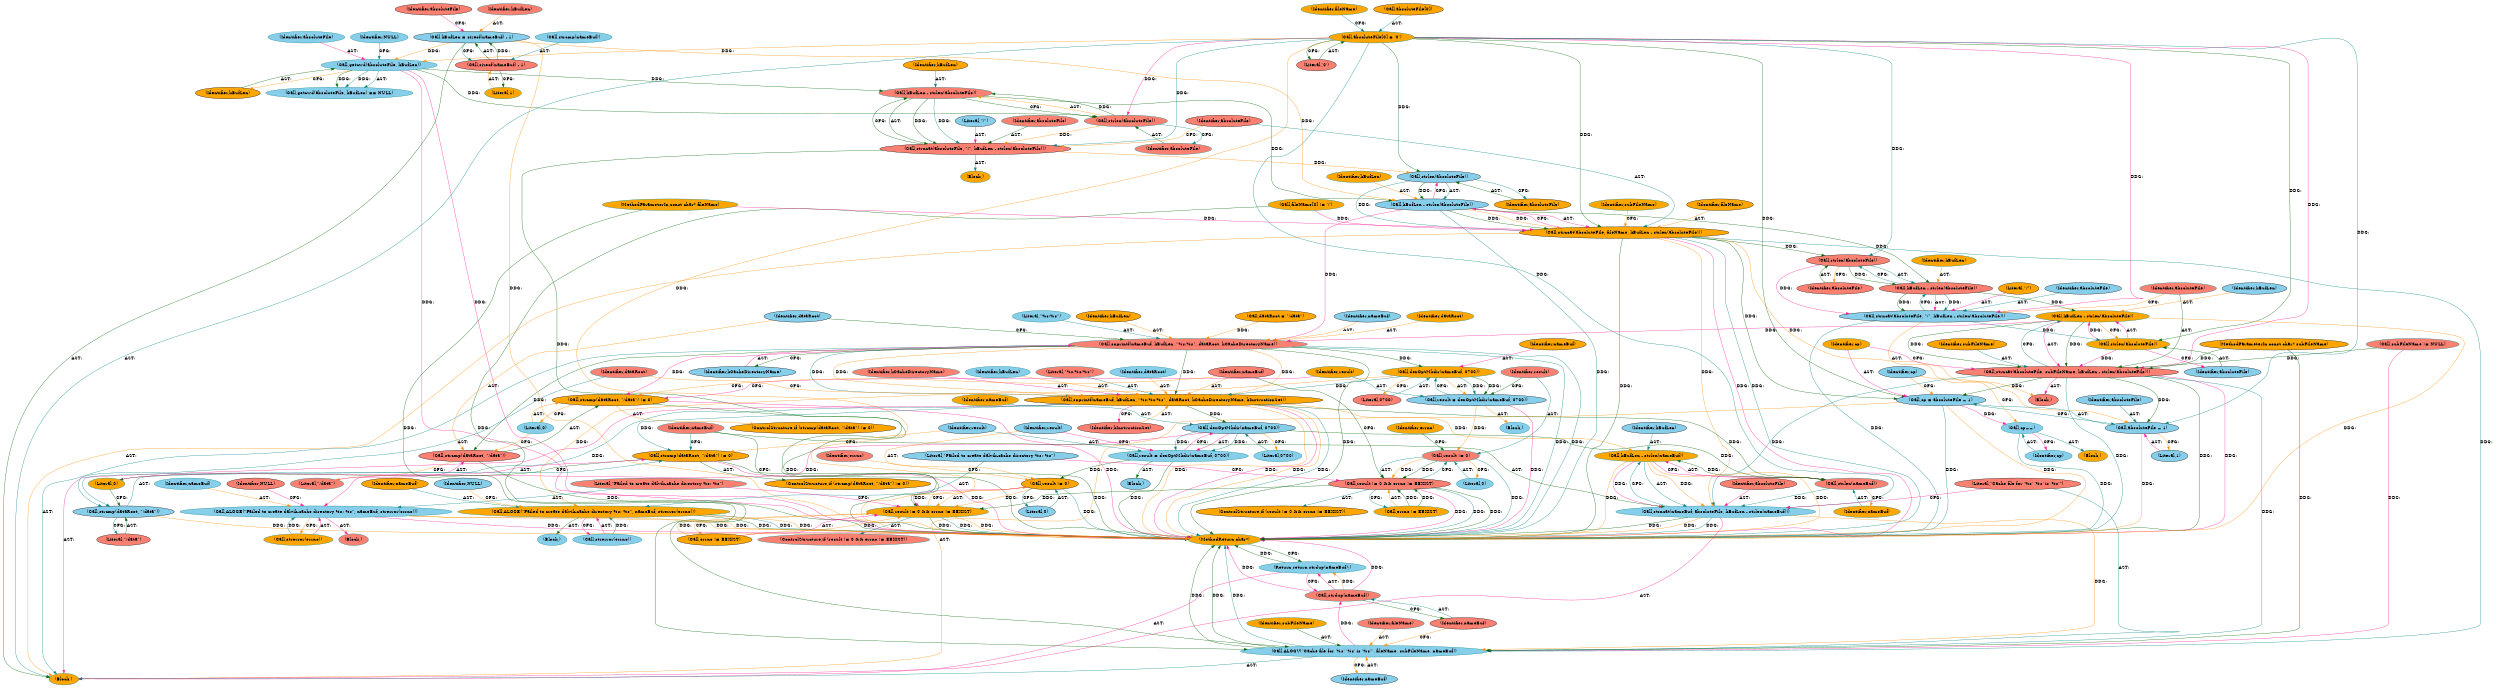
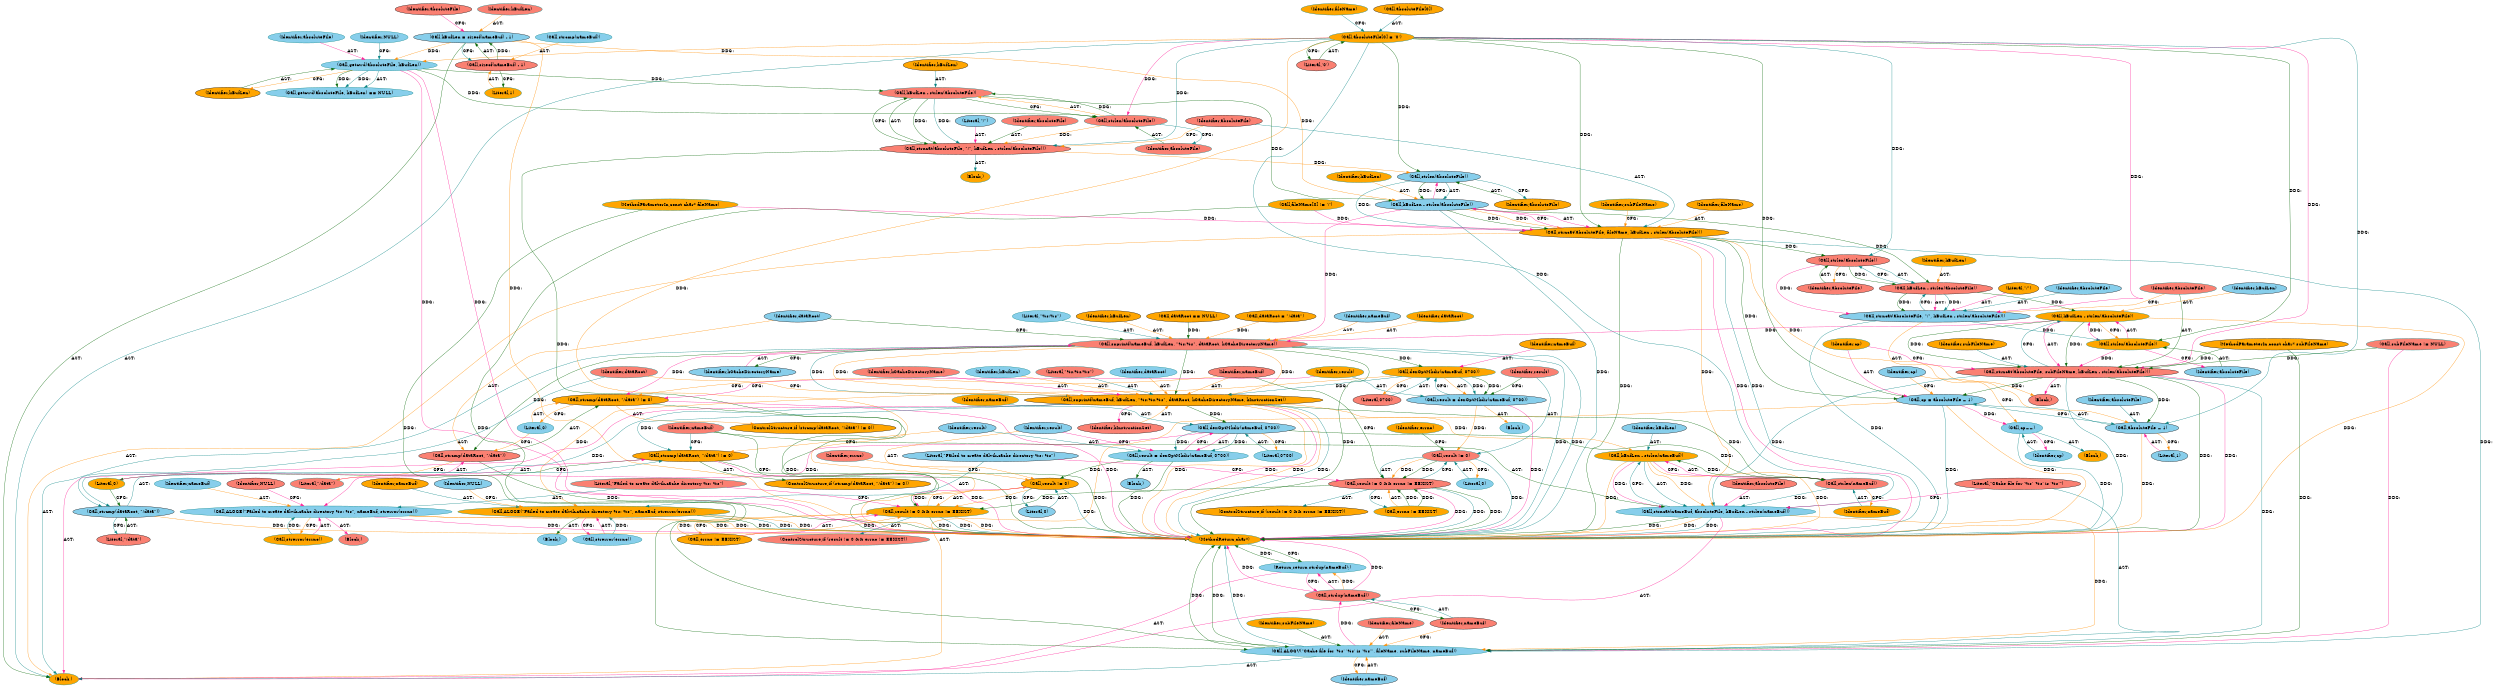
(537, 51) -> (537, 51)
none -> (1188, 316)
